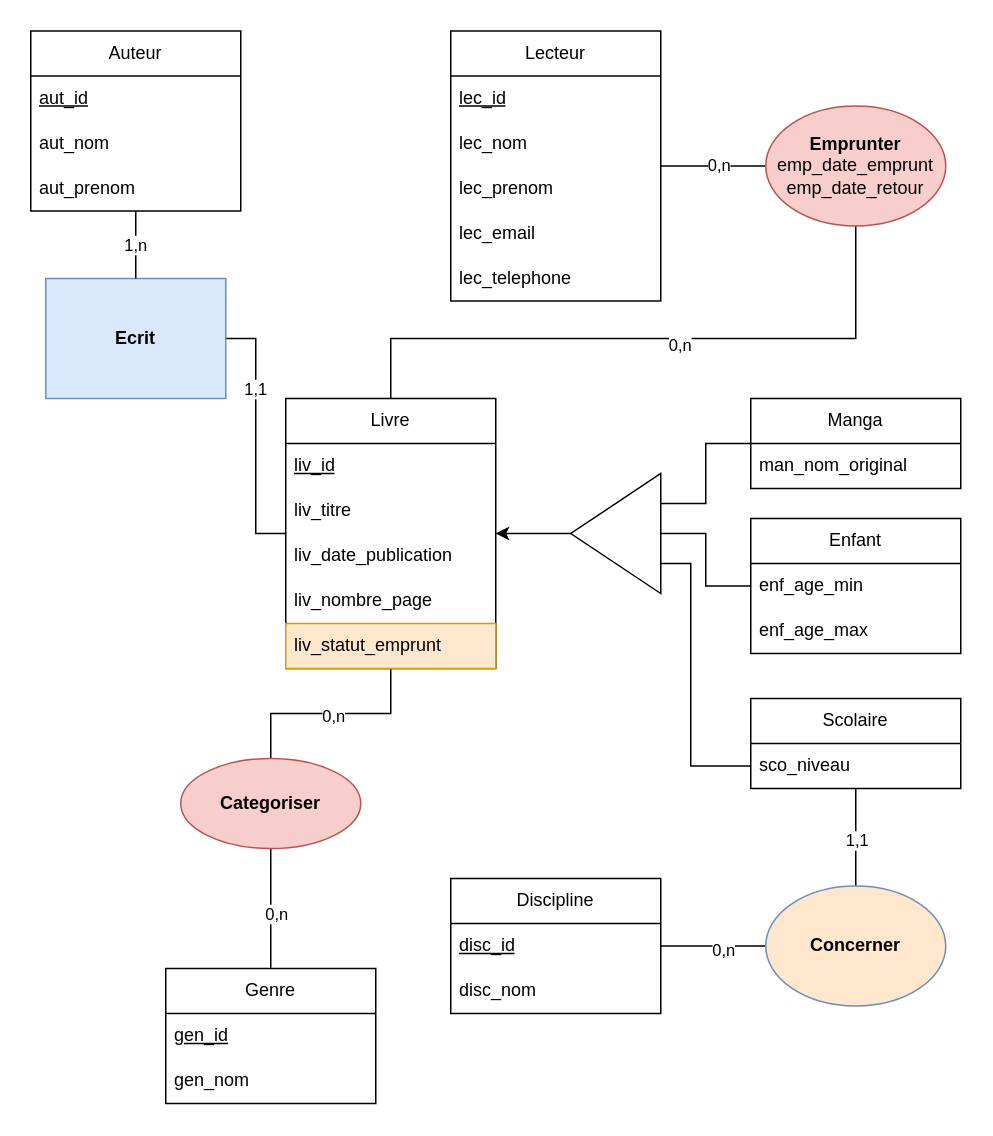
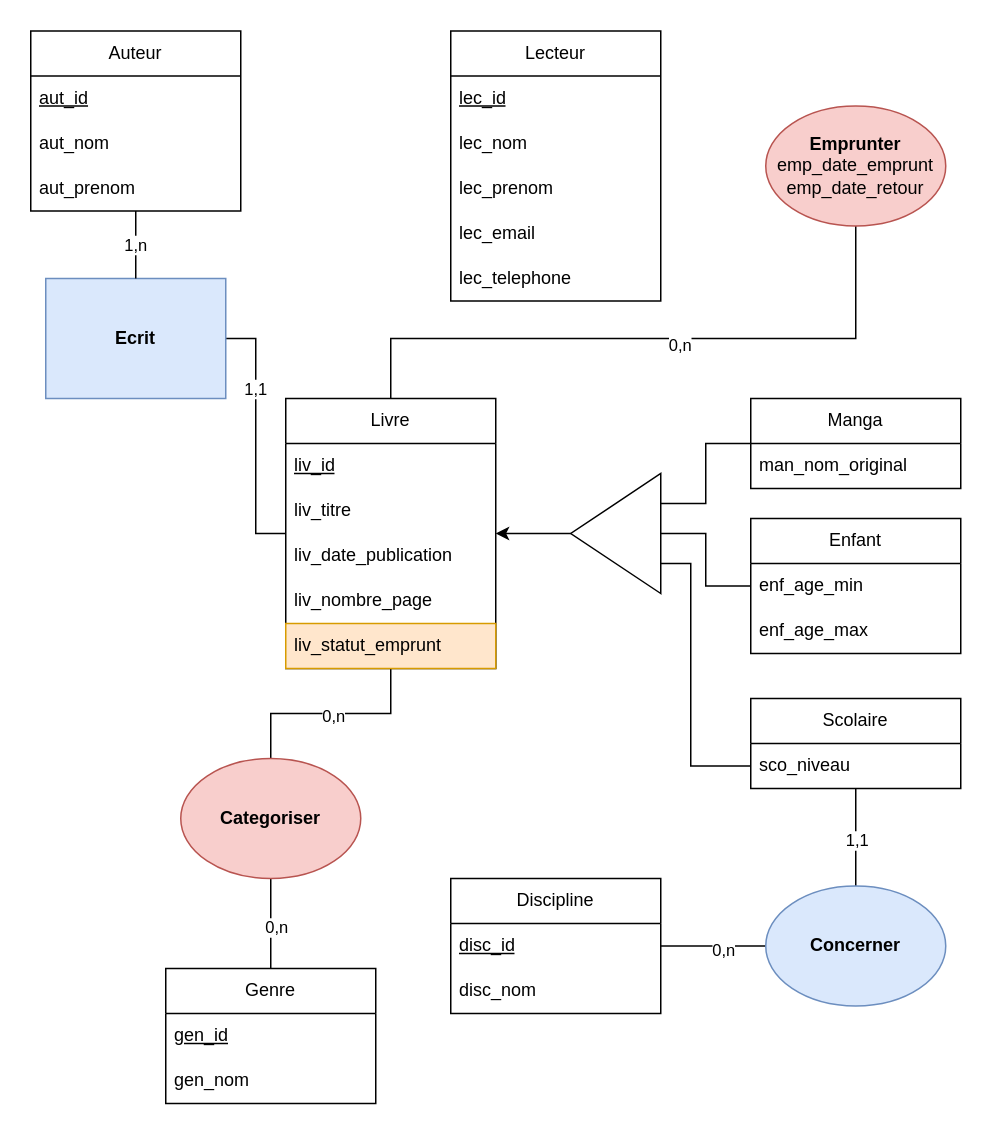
(714, 166) -> none
(271, 803) -> (271, 818)
(856, 946) -> (856, 946)
